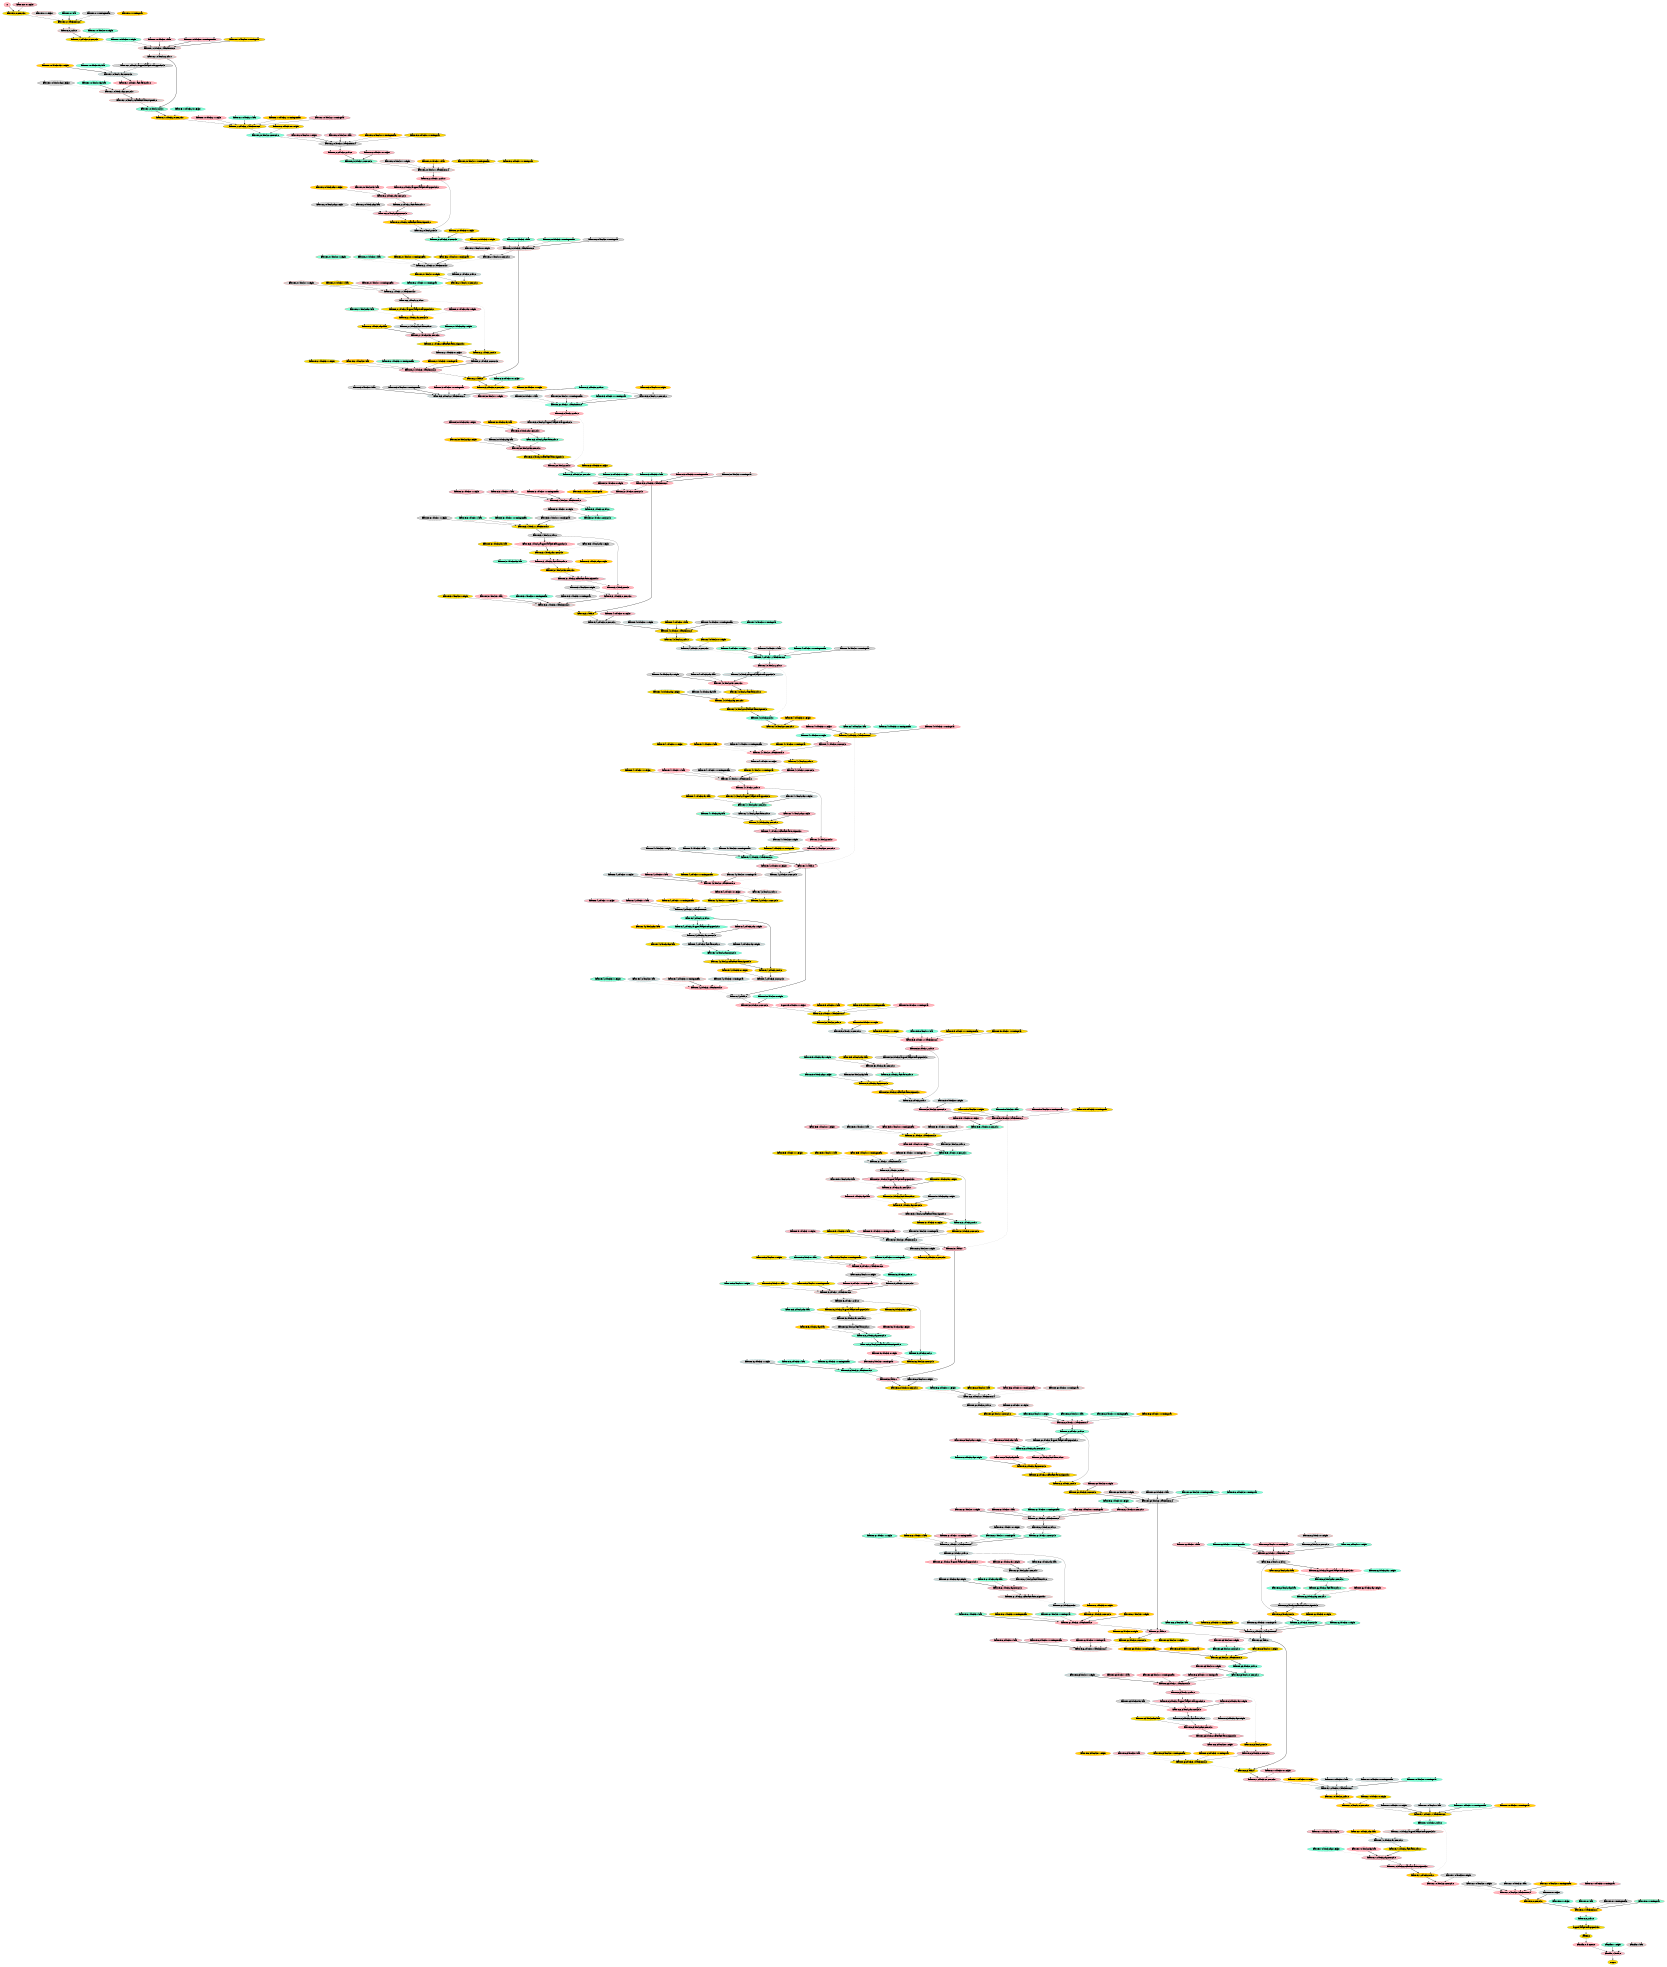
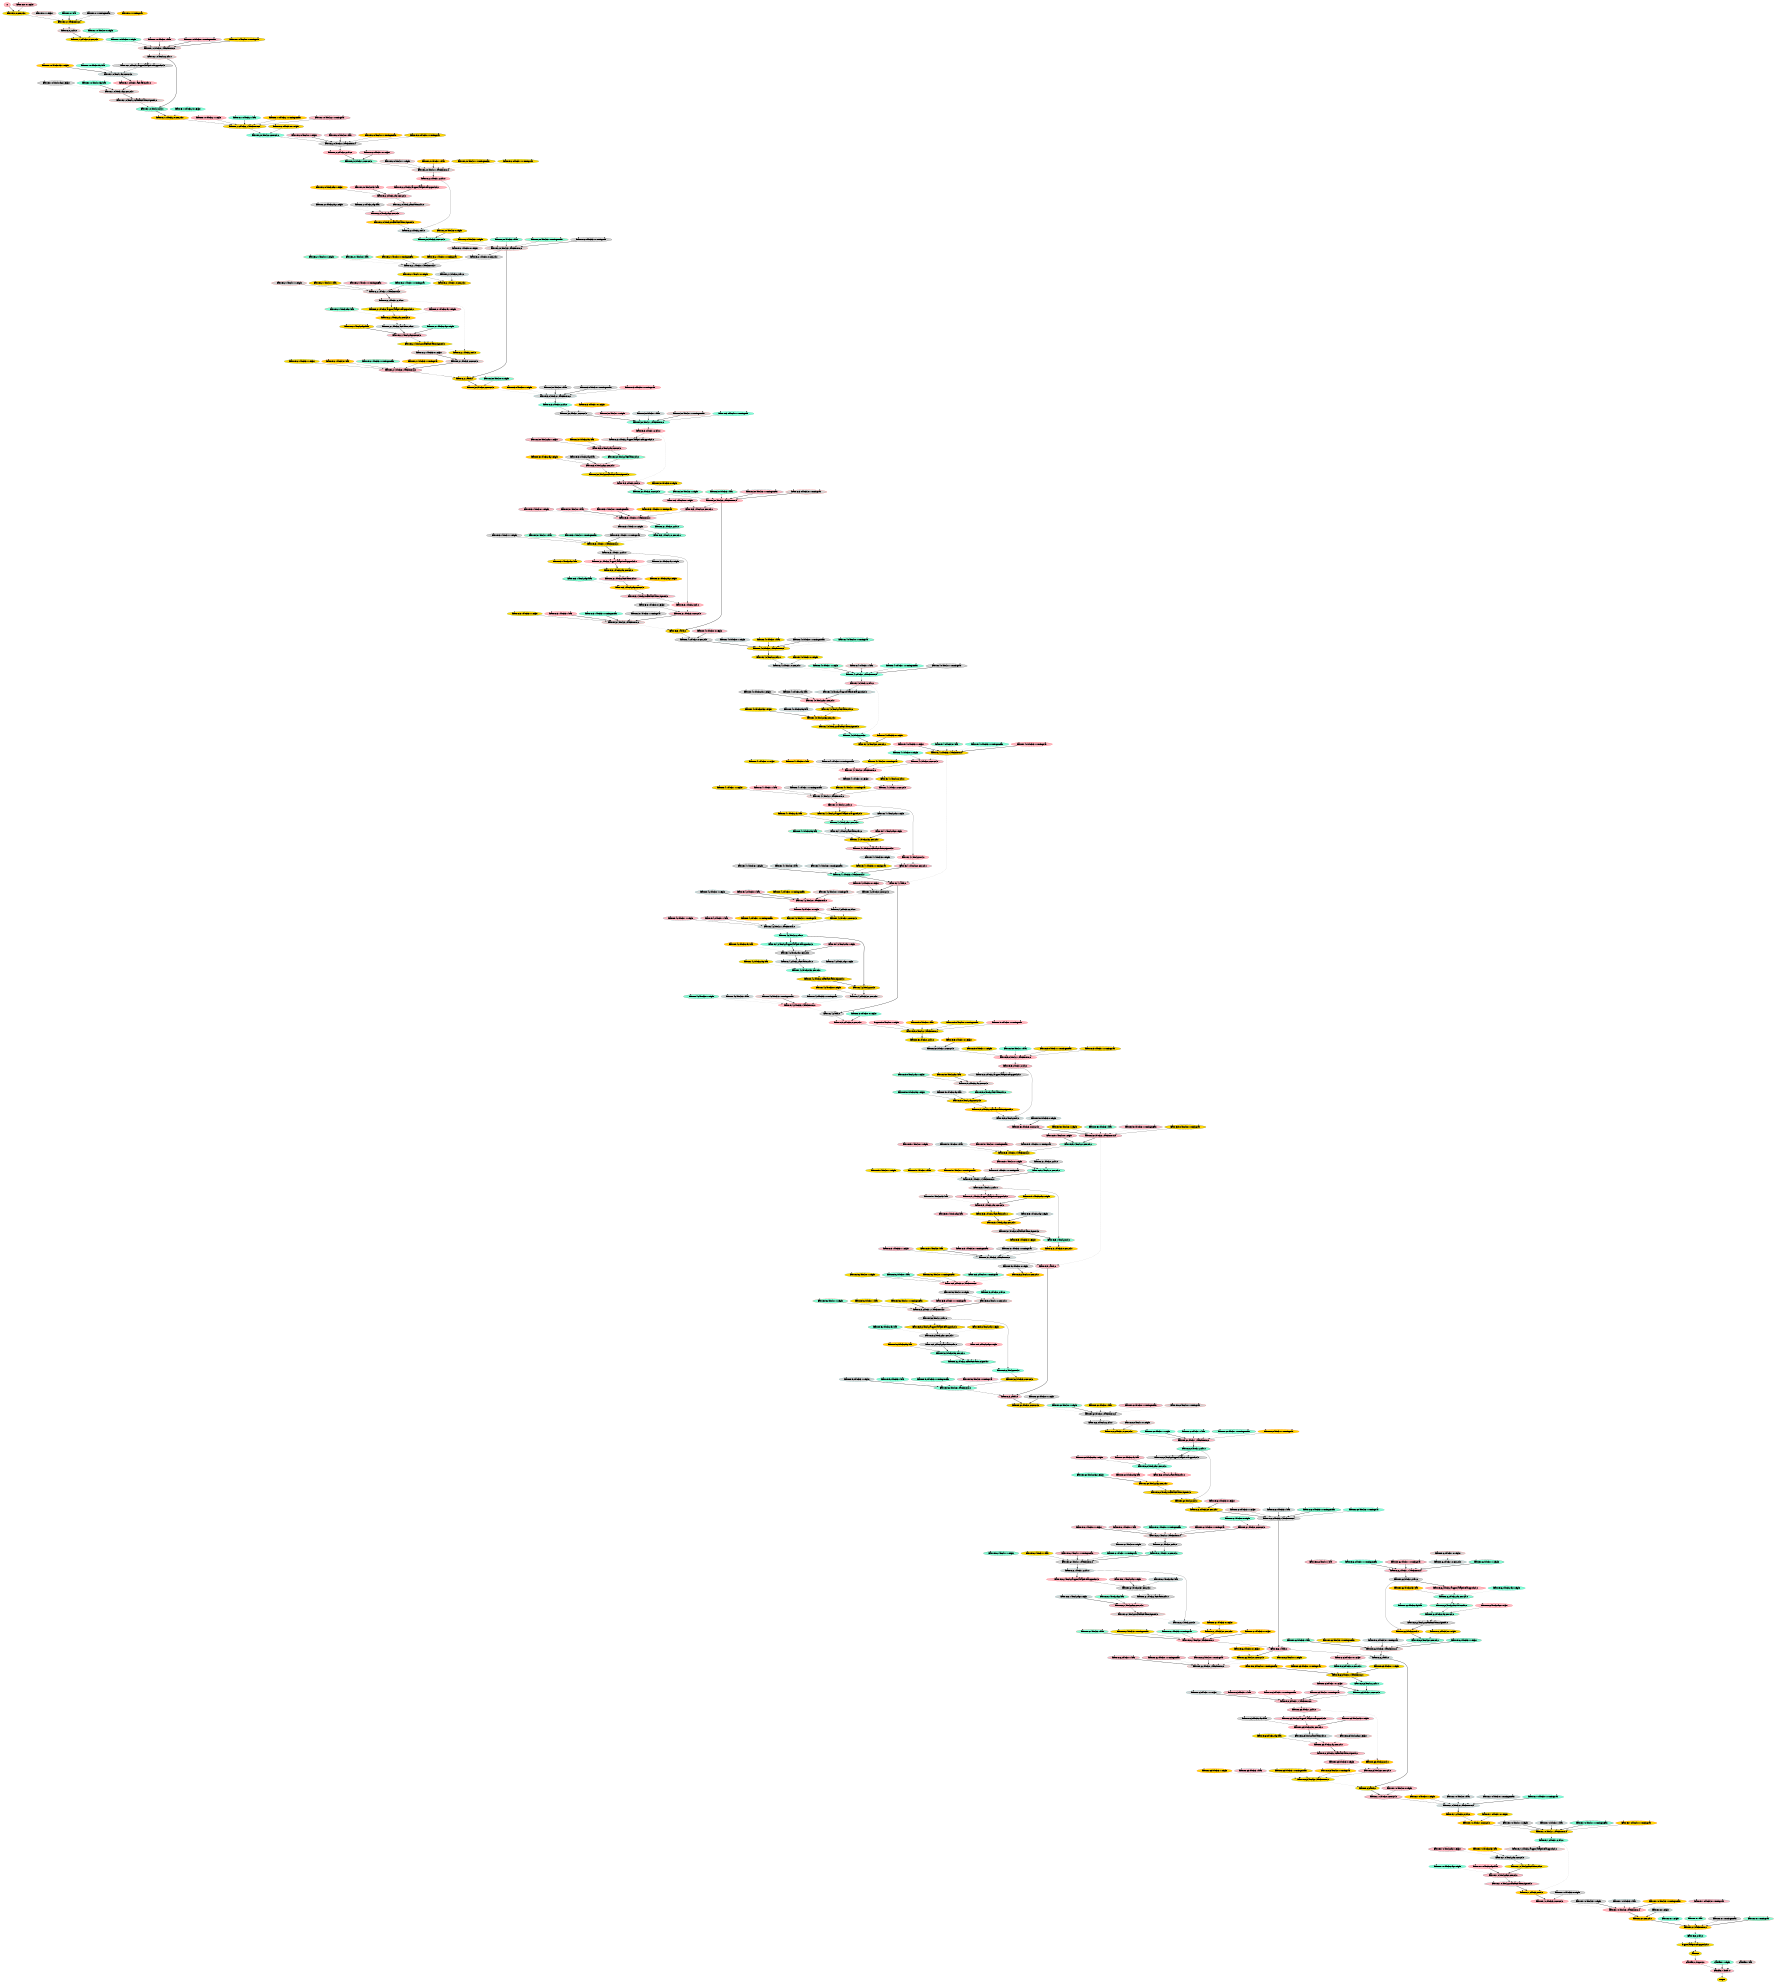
(521, 391) -> (555, 400)
(885, 1353) -> none
